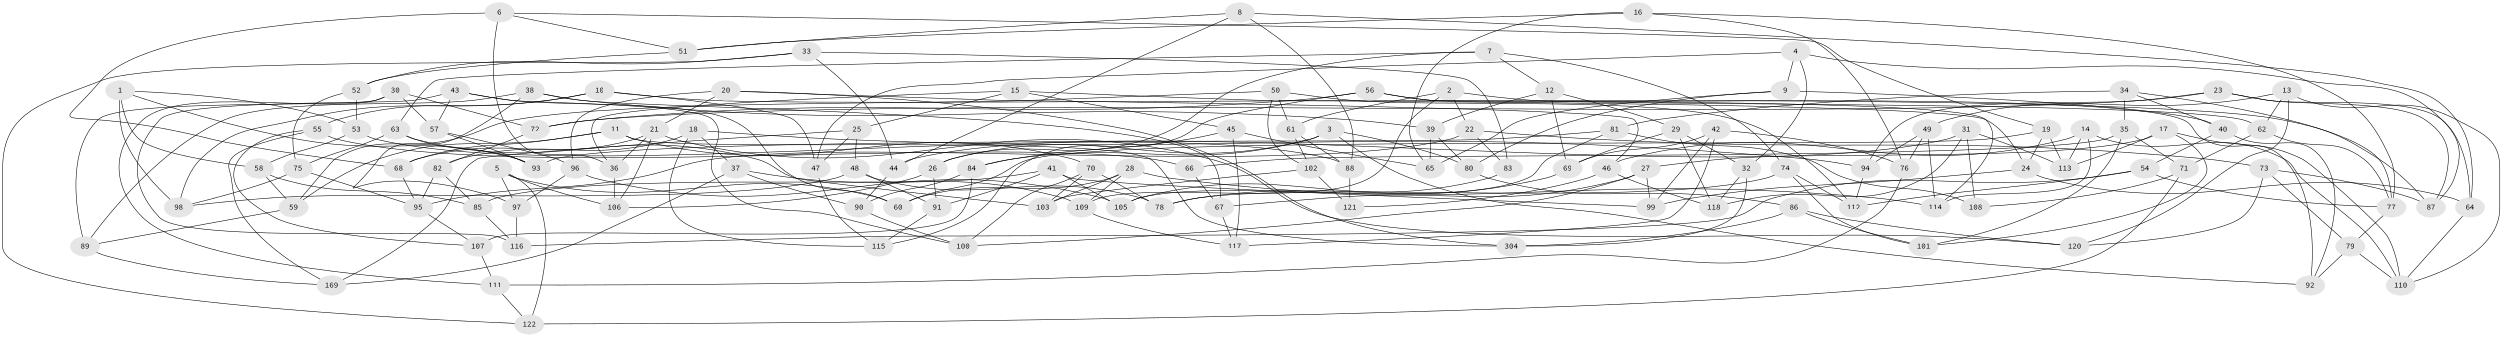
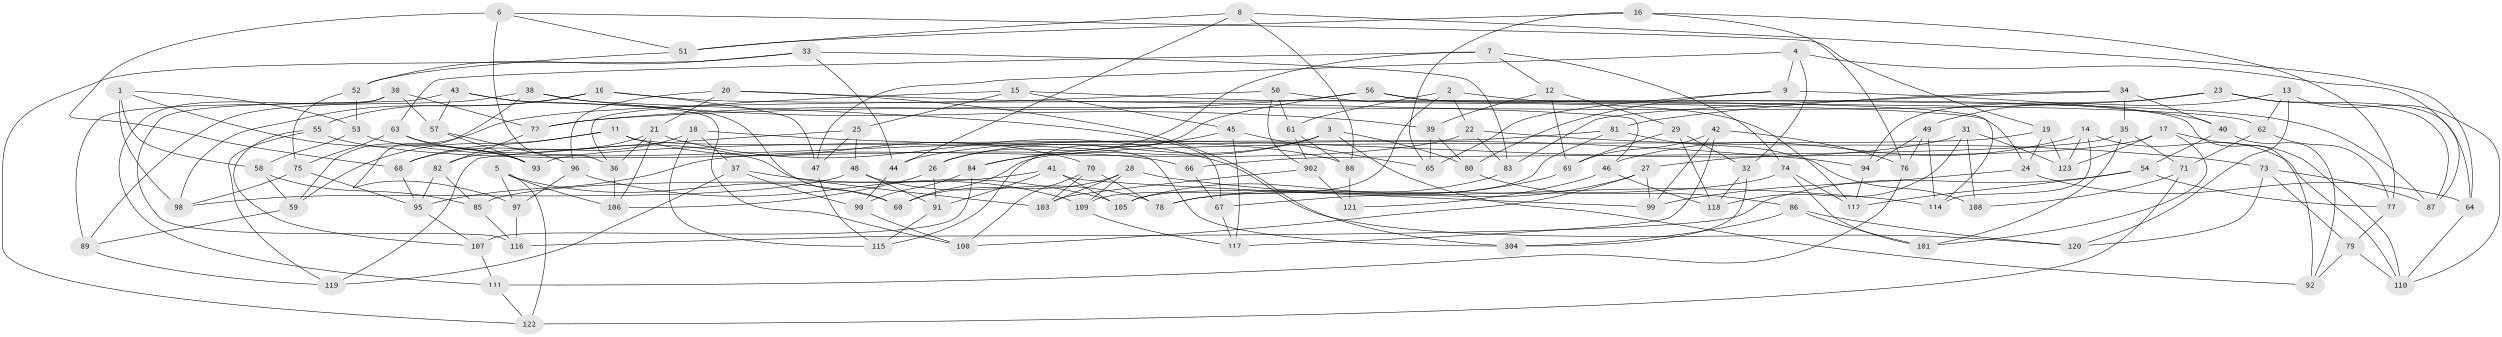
(2261, 114) -> (1809, 103)
(1311, 168) -> (1311, 168)
(2065, 168) -> (2065, 168)
(332, 285) -> (332, 285)
